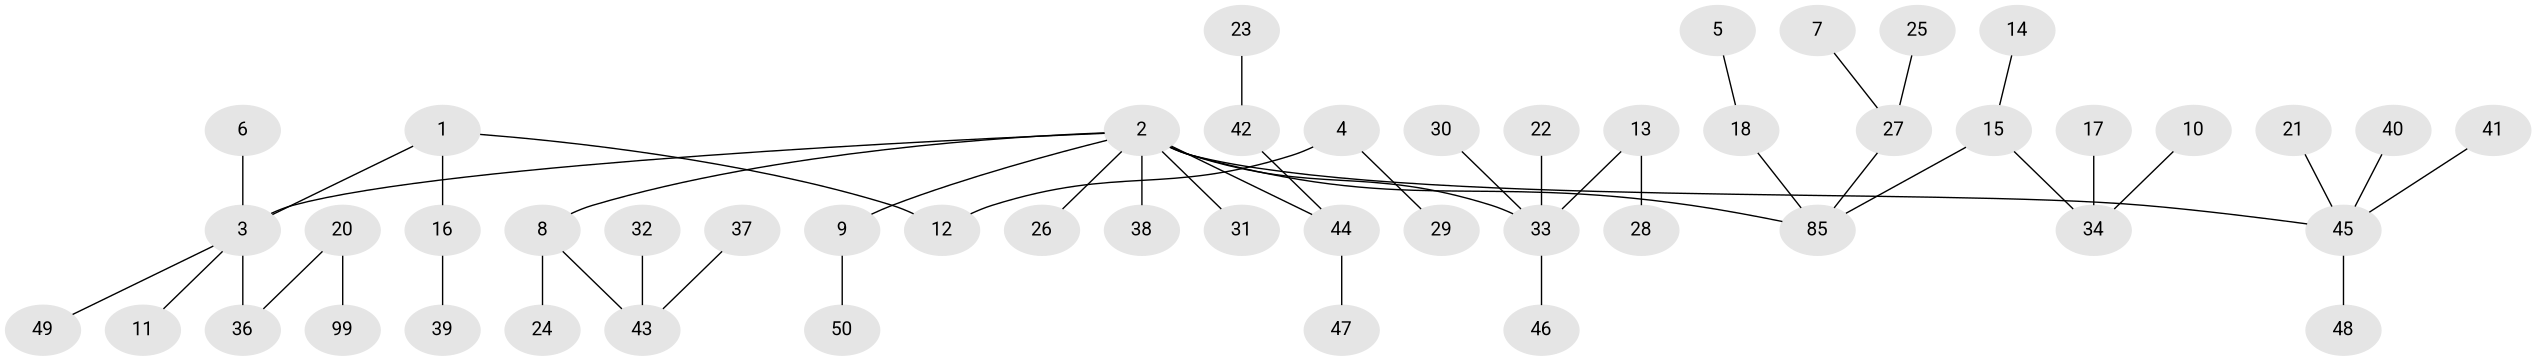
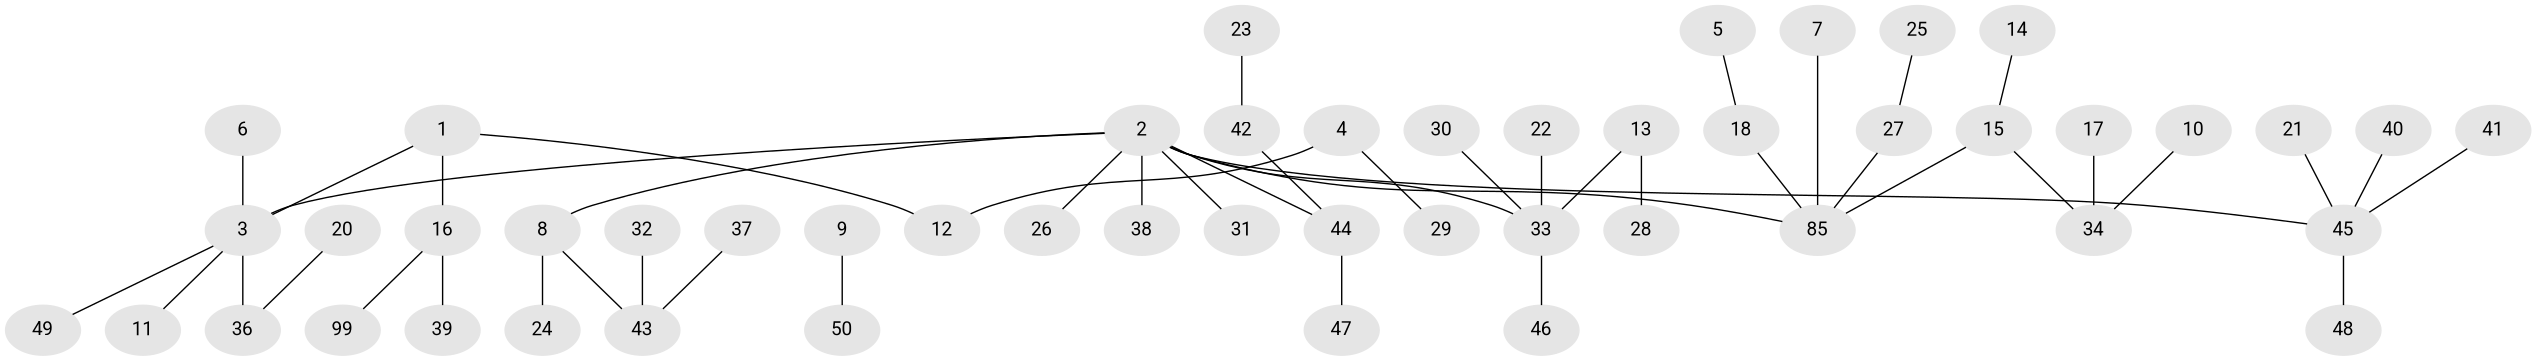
(1856, 80) -> (1818, 130)
(988, 173) -> none
(343, 280) -> (393, 280)
